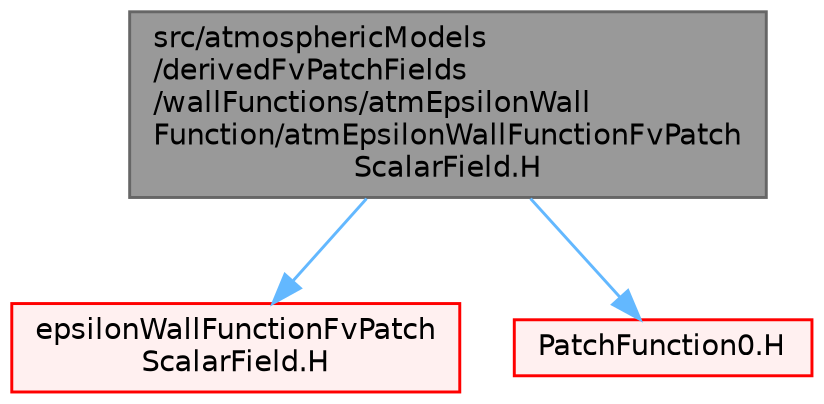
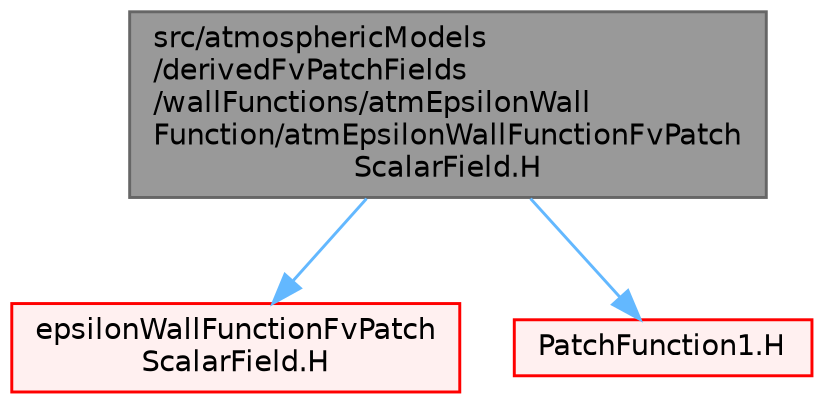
(663, 348) -> (663, 348)
